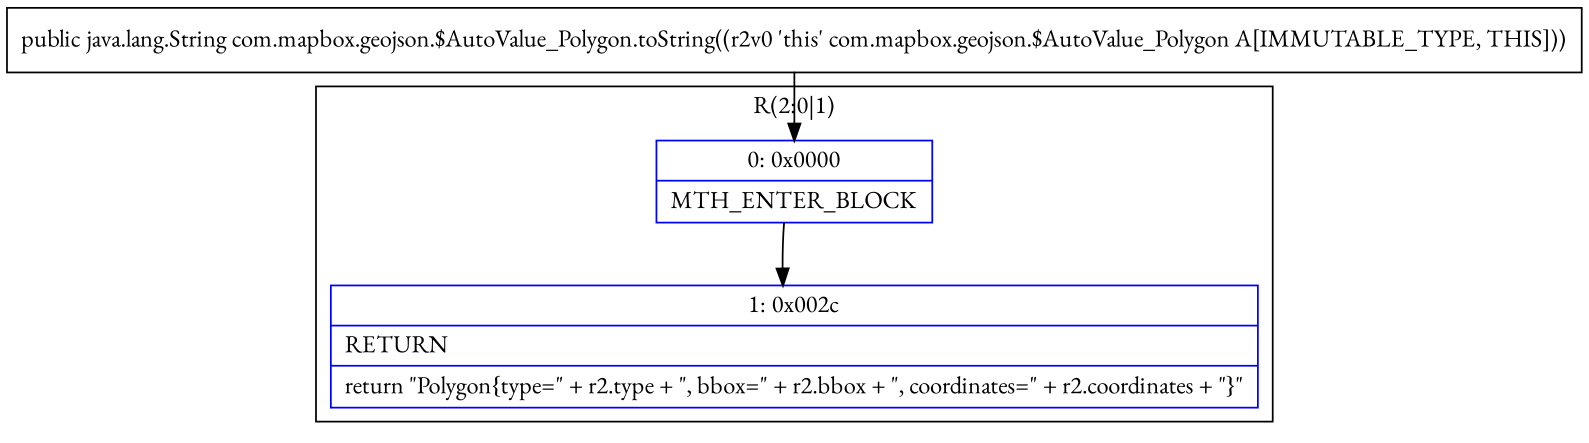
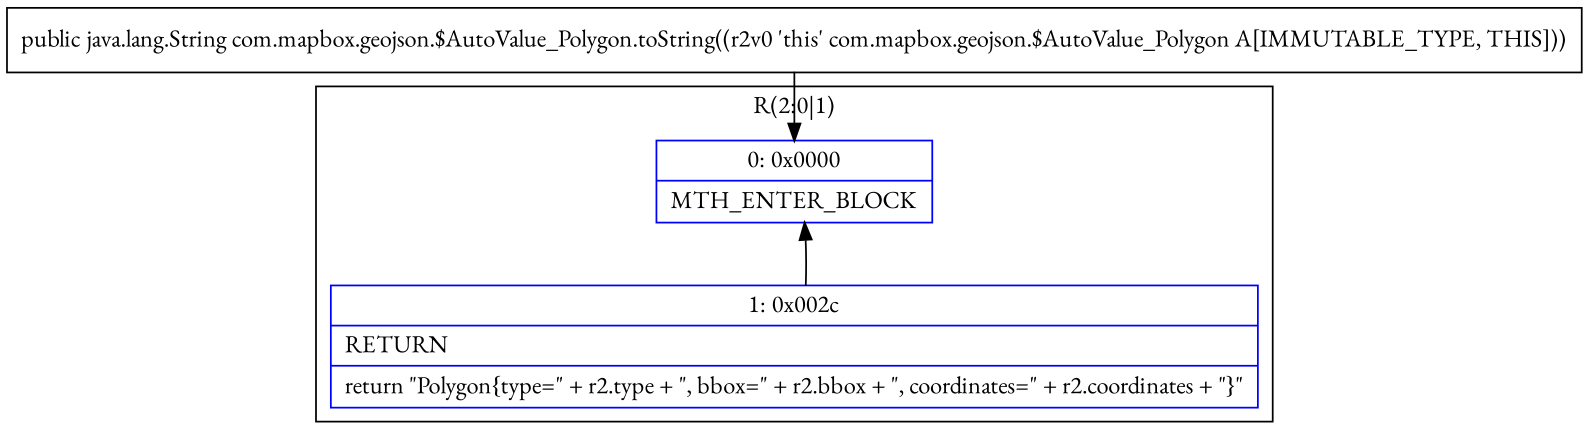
(783, 245) -> (806, 263)
